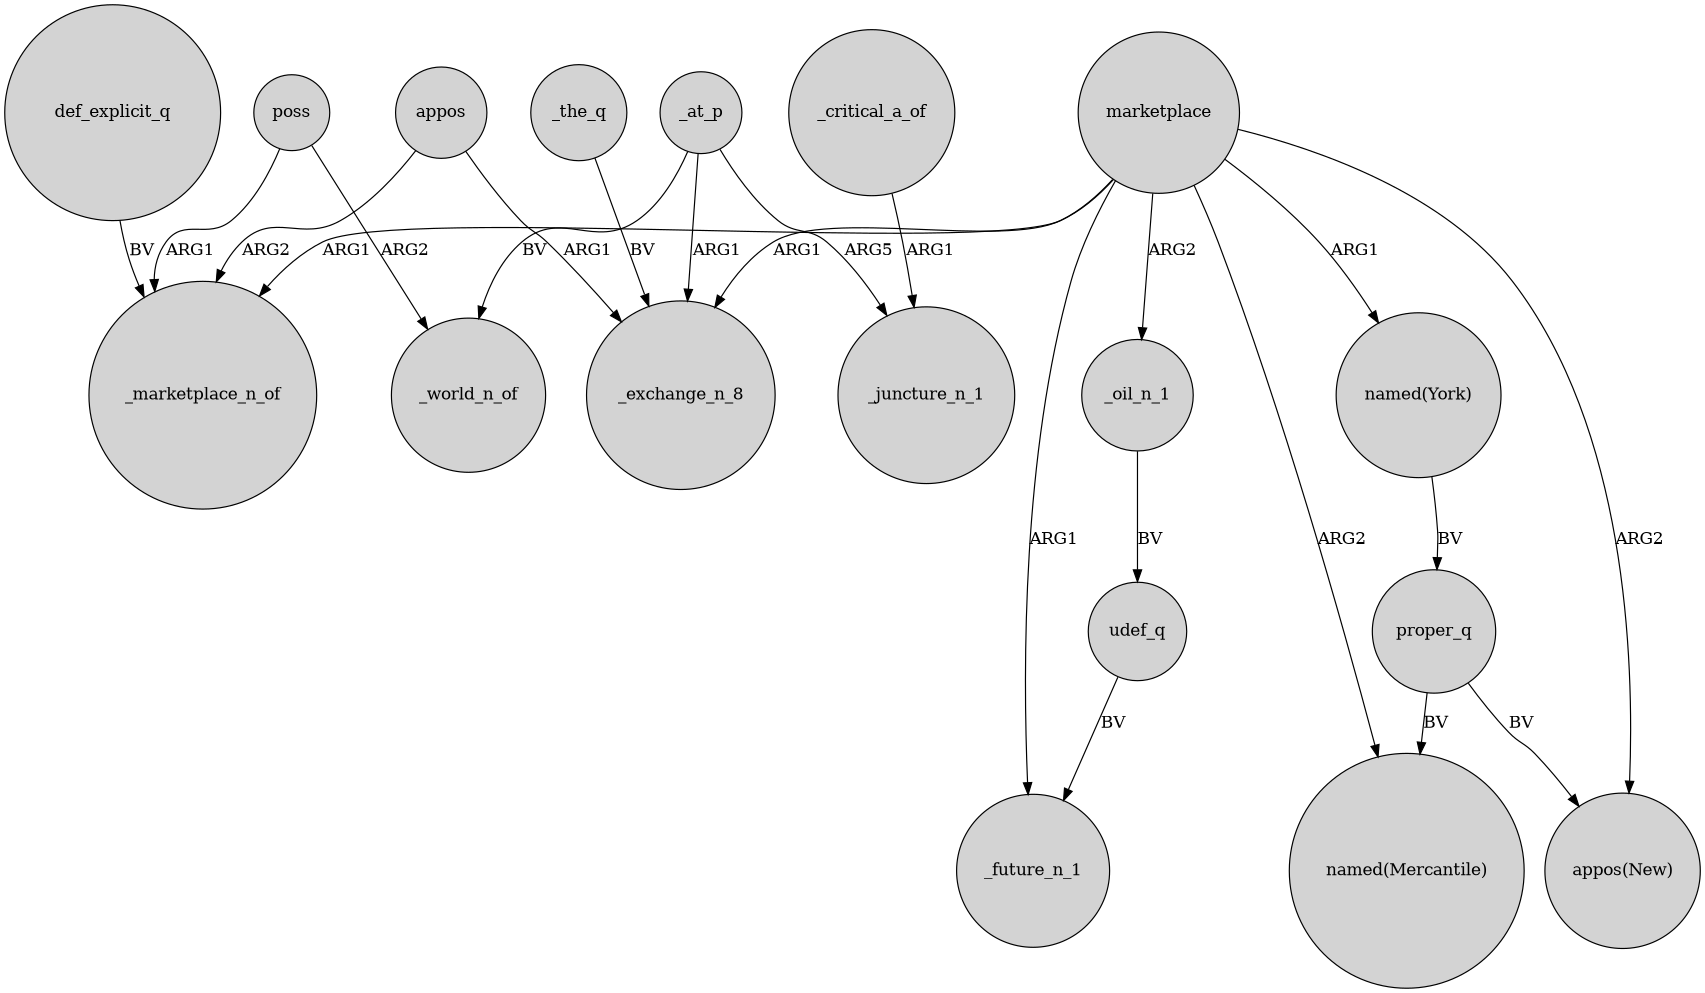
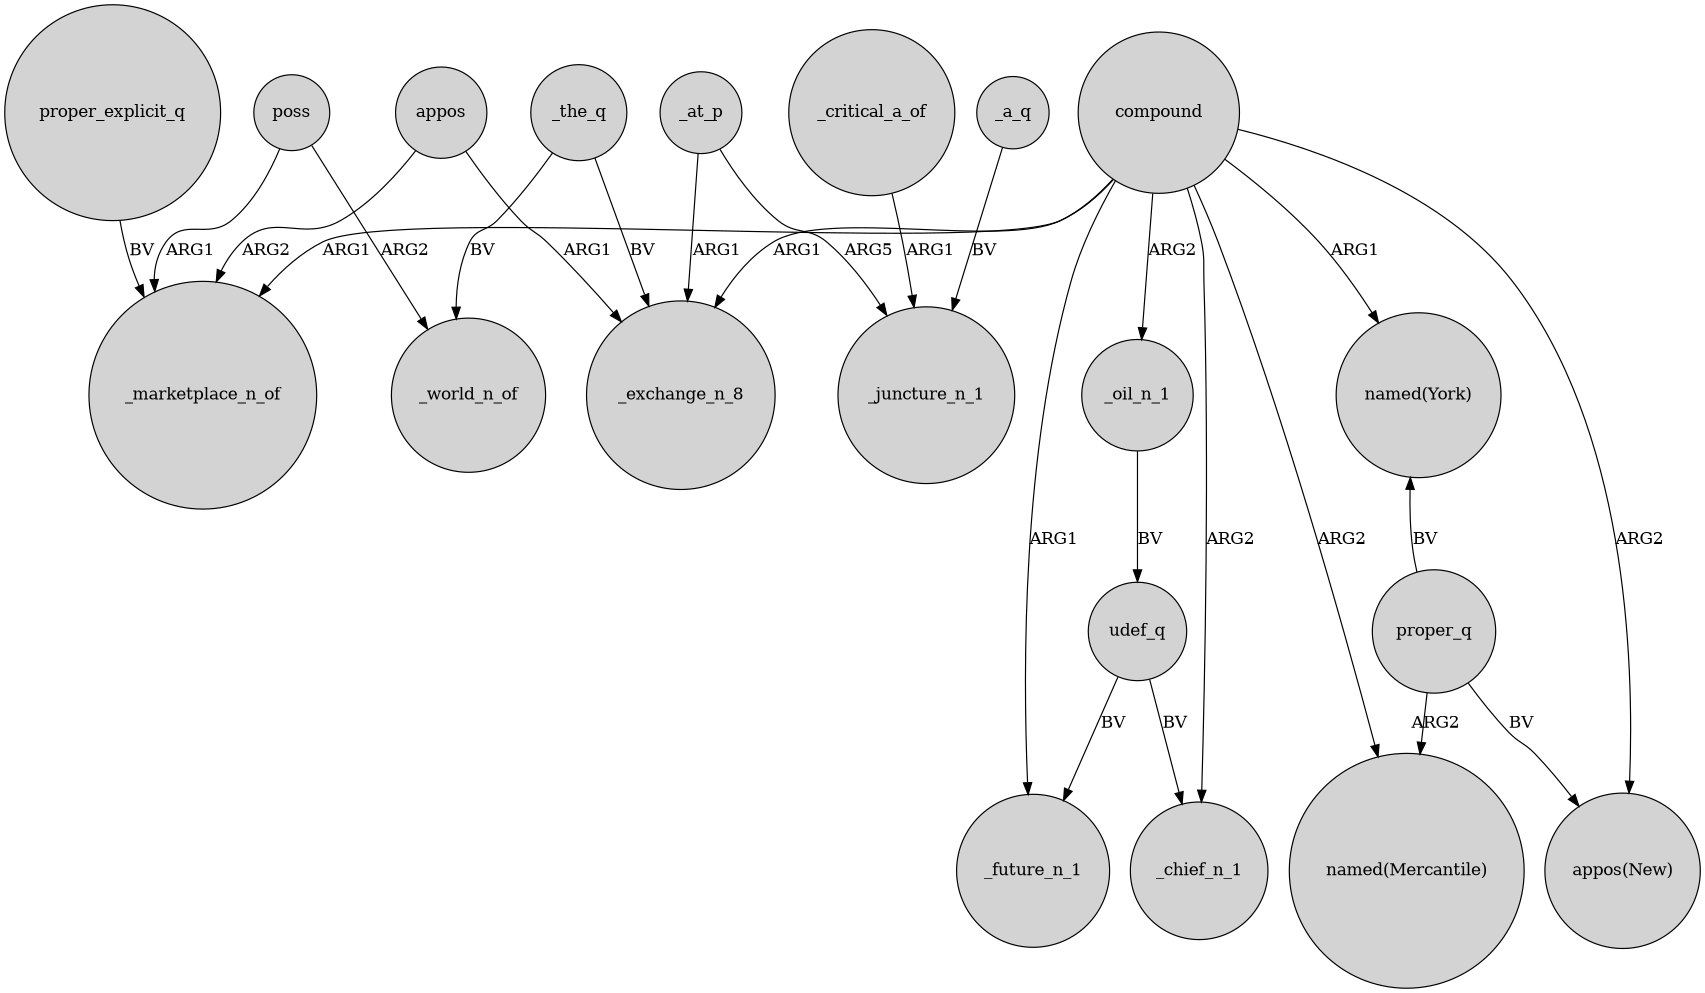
(113, 113) -> (113, 113)
none -> (1013, 113)
(1159, 113) -> (1159, 113)
(638, 220) -> (499, 219)
(1436, 517) -> (1411, 531)
(1436, 723) -> (1436, 723)
none -> (1199, 871)
